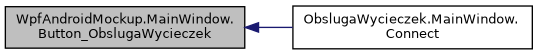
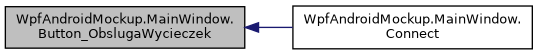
(413, 27) -> (413, 27)
